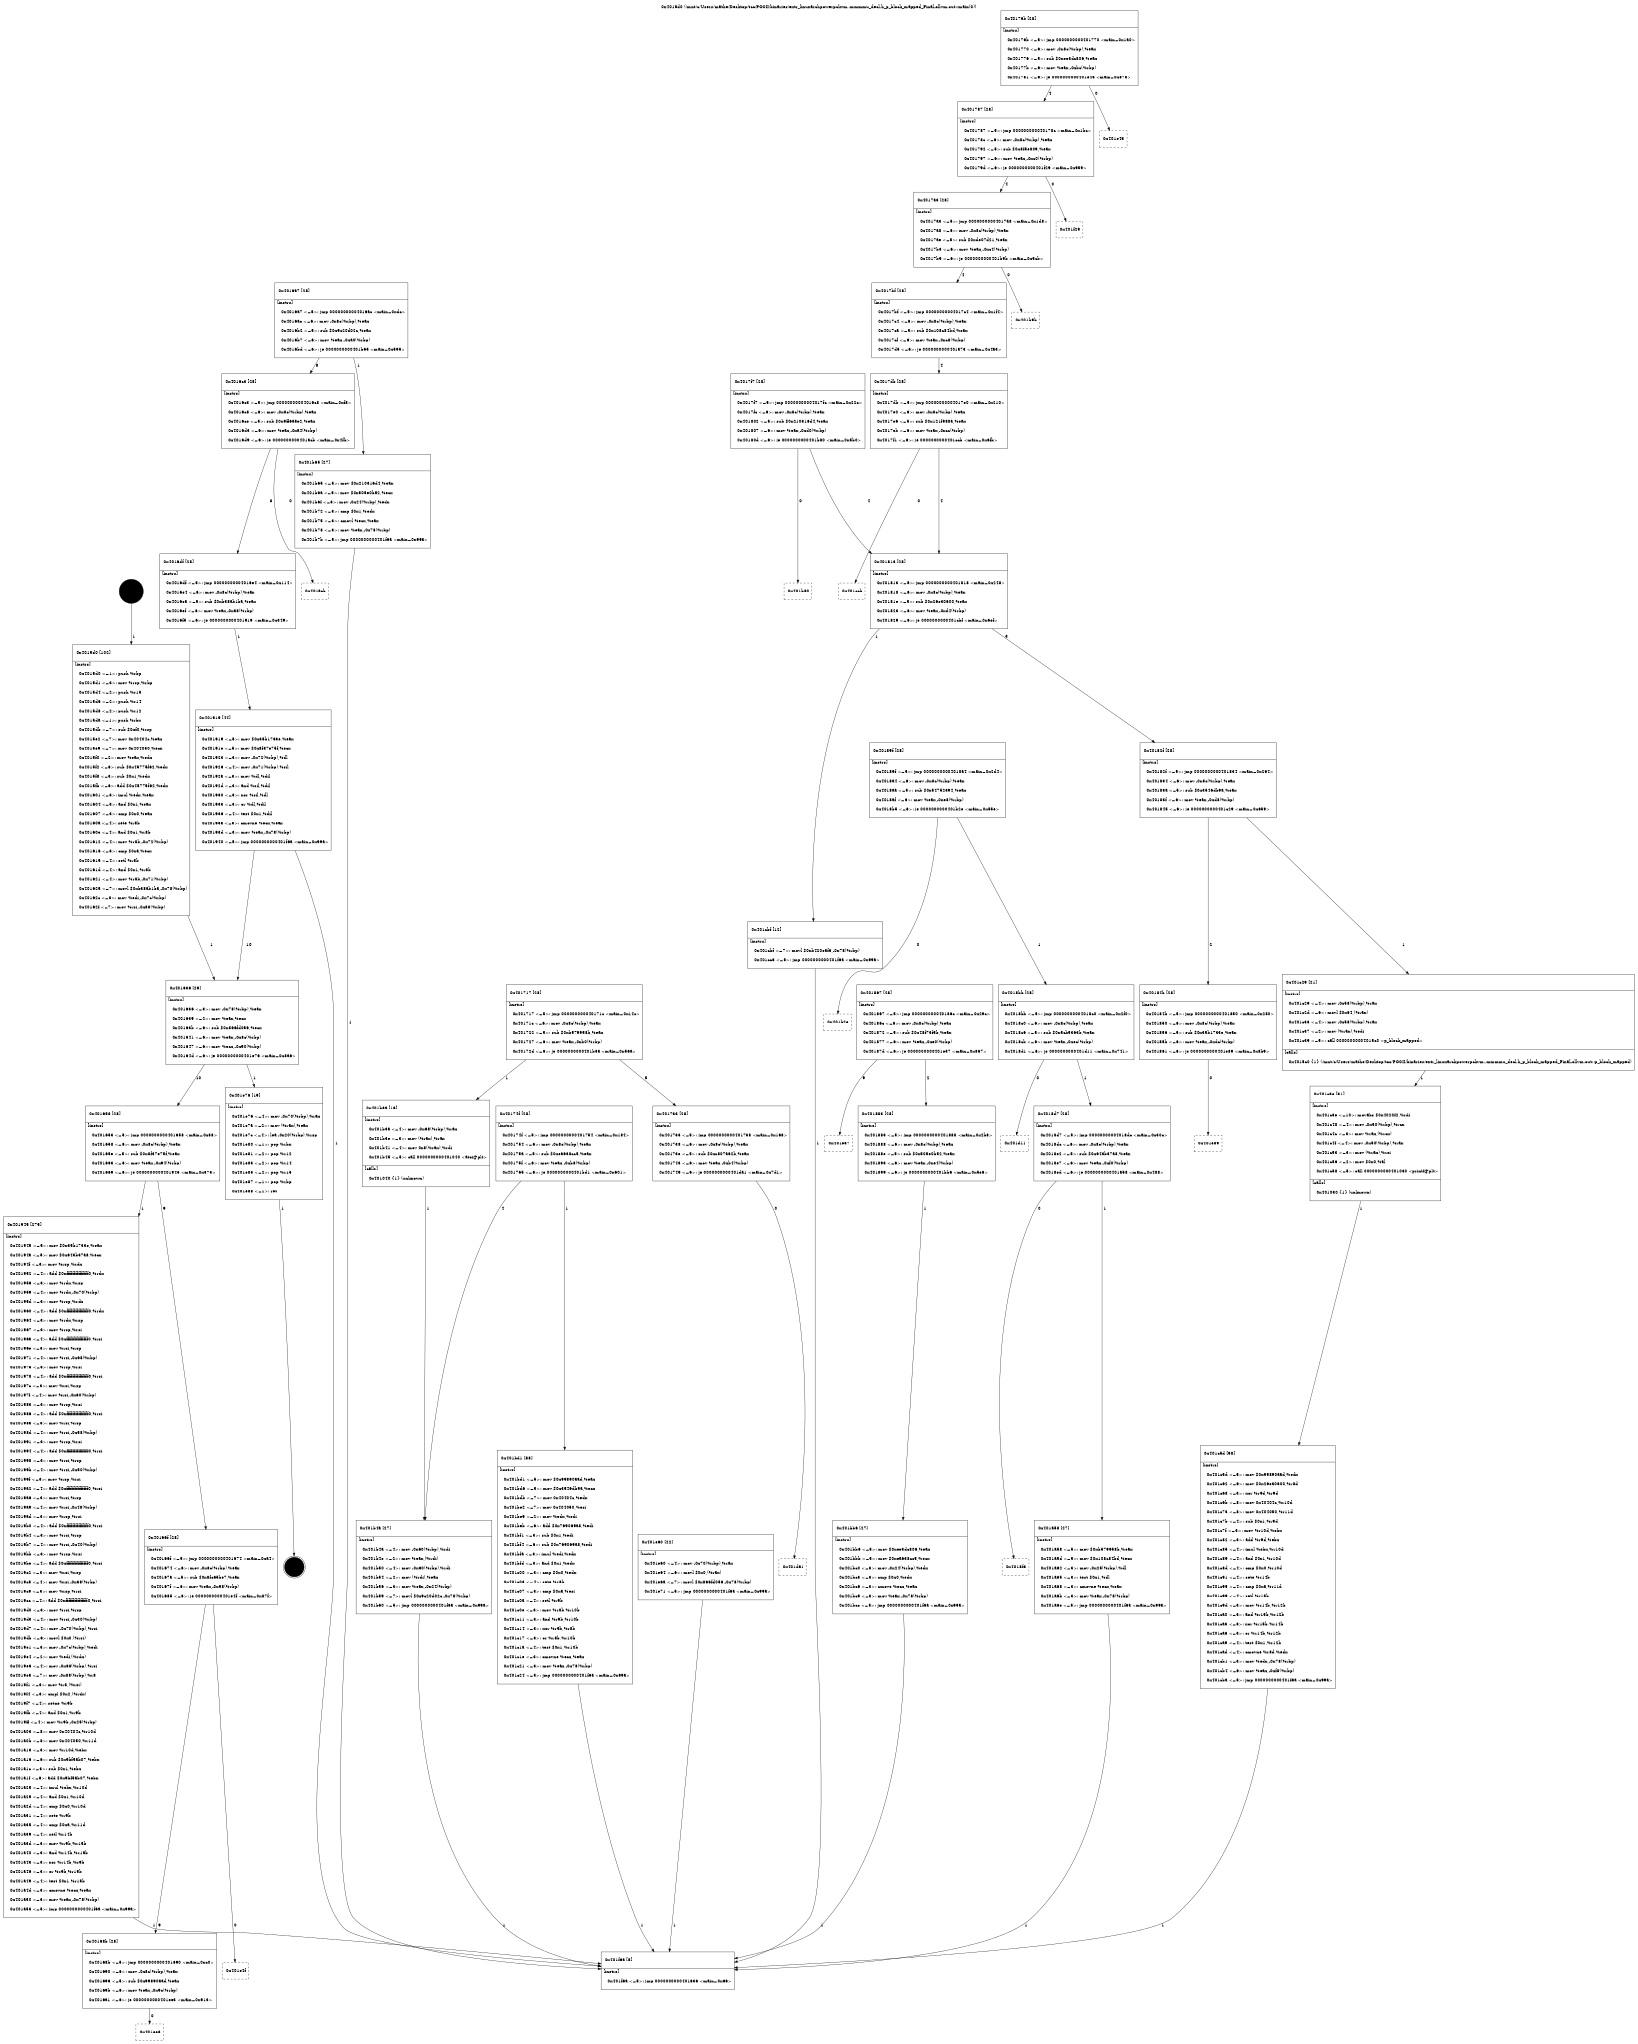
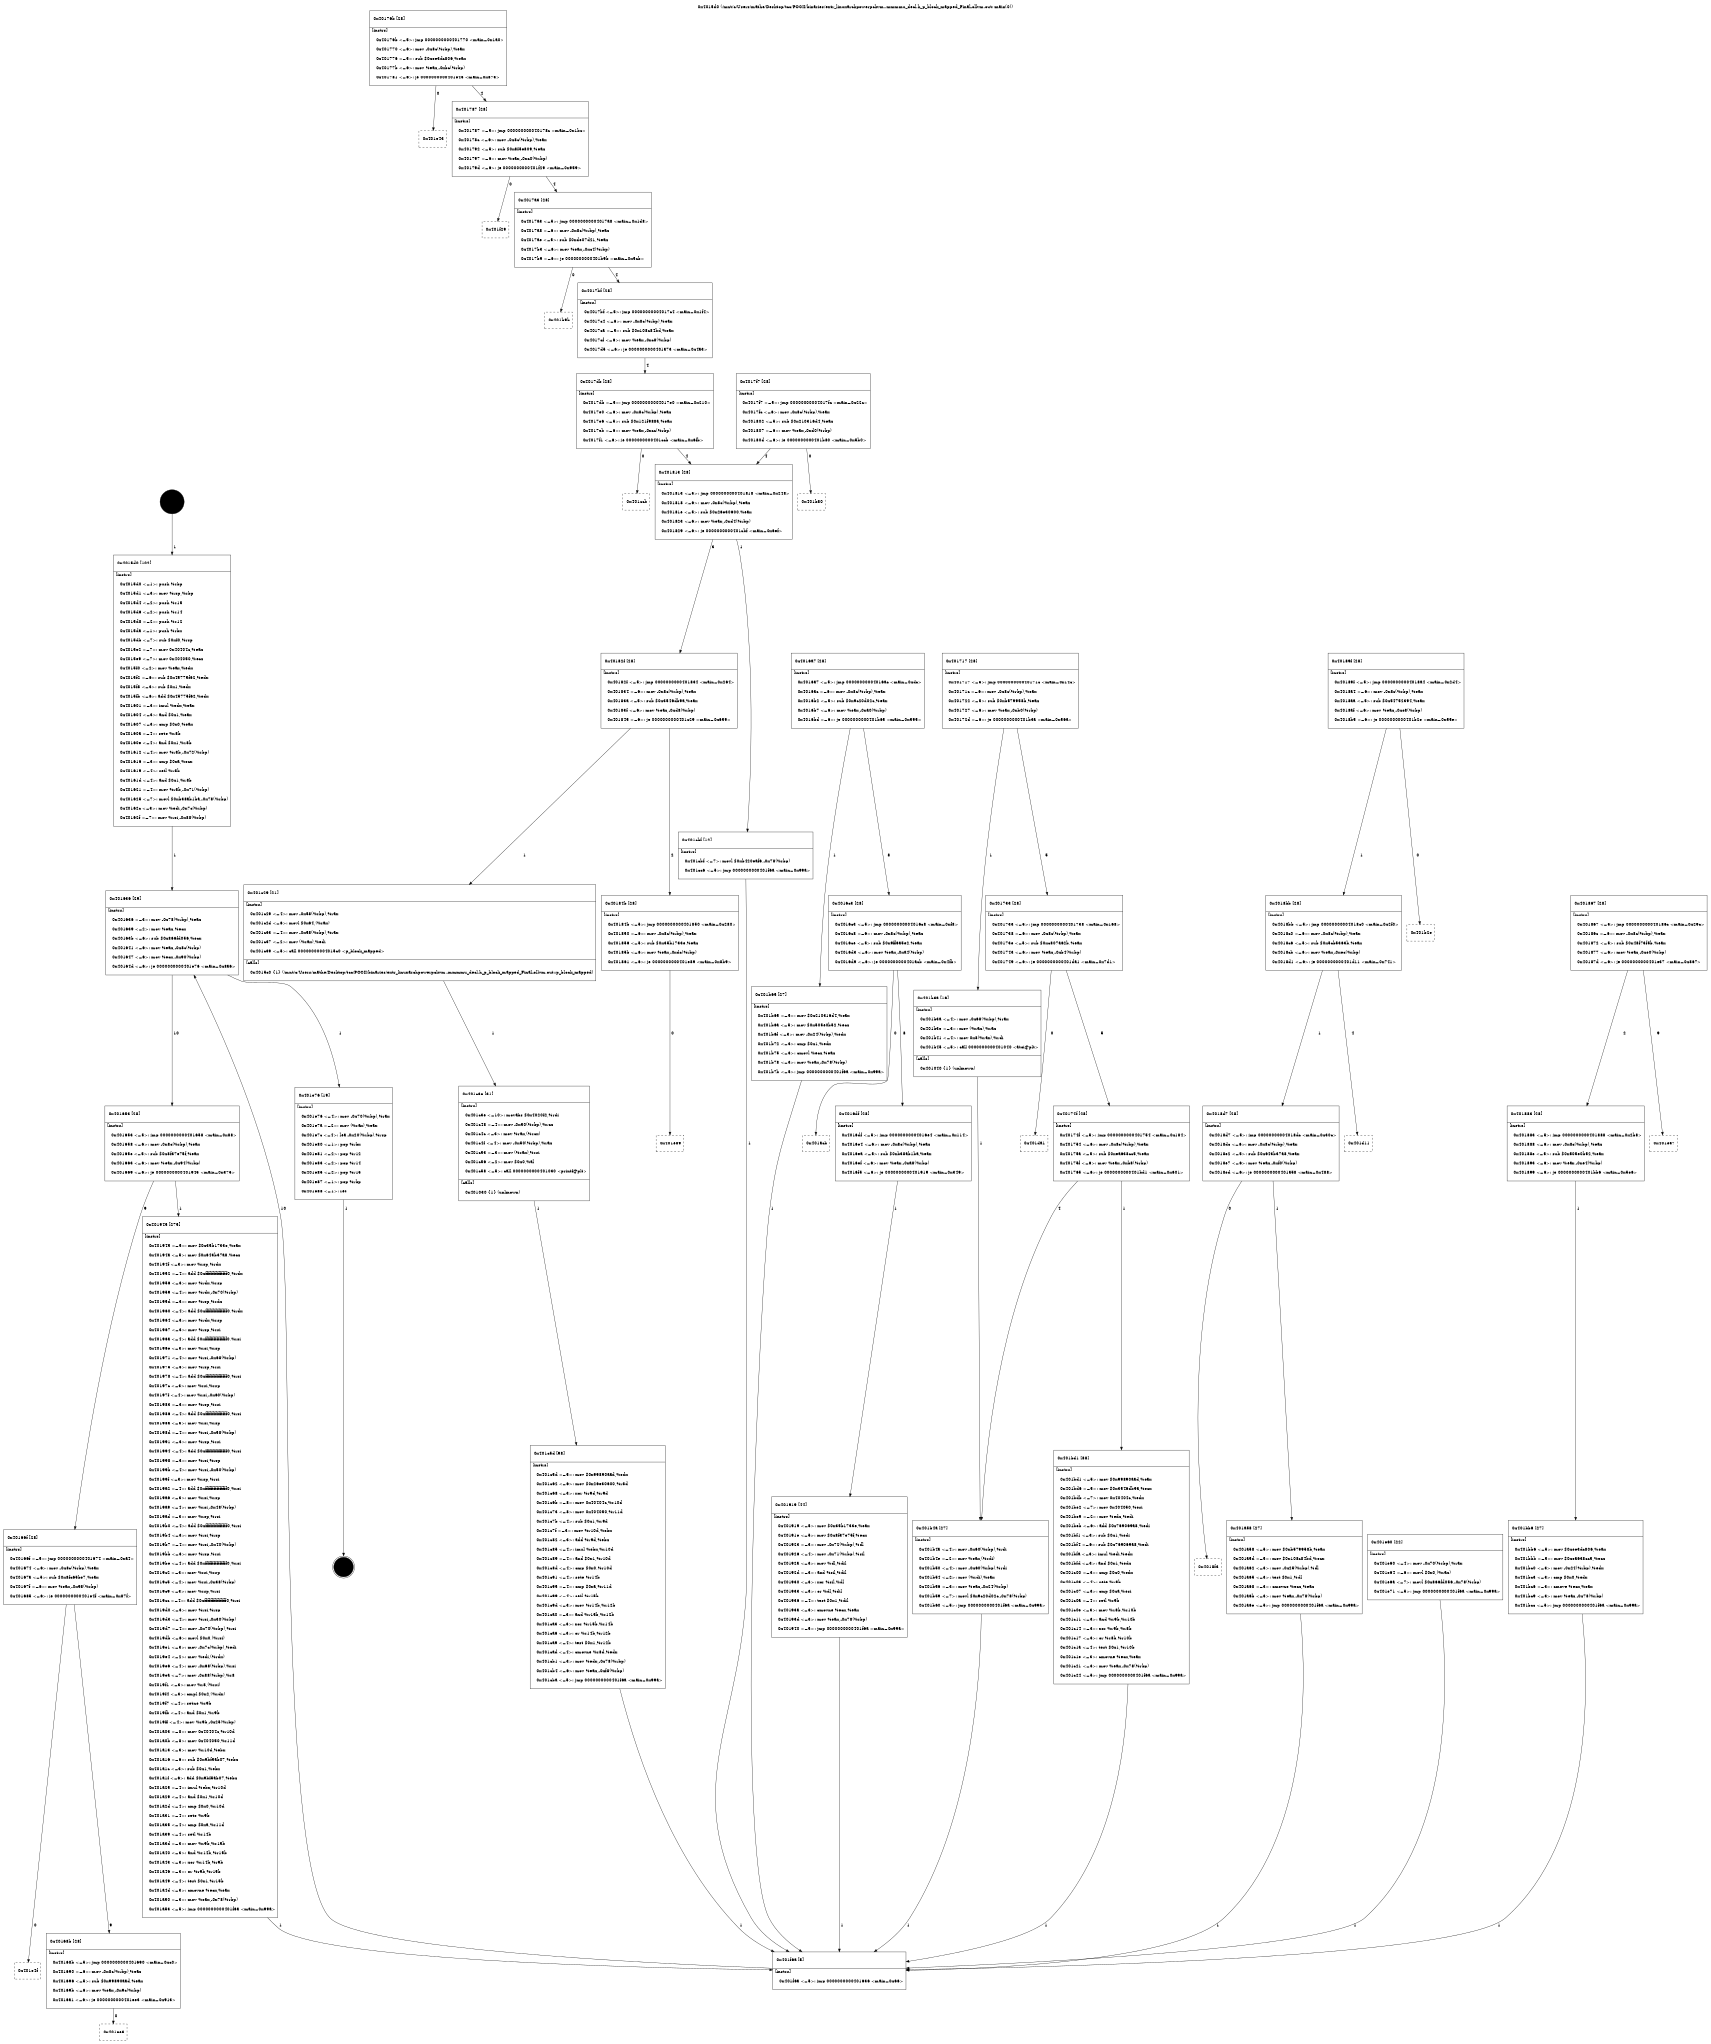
(246, 914) -> (293, 1666)
none -> (1087, 1037)
(1037, 1078) -> (1352, 1033)
